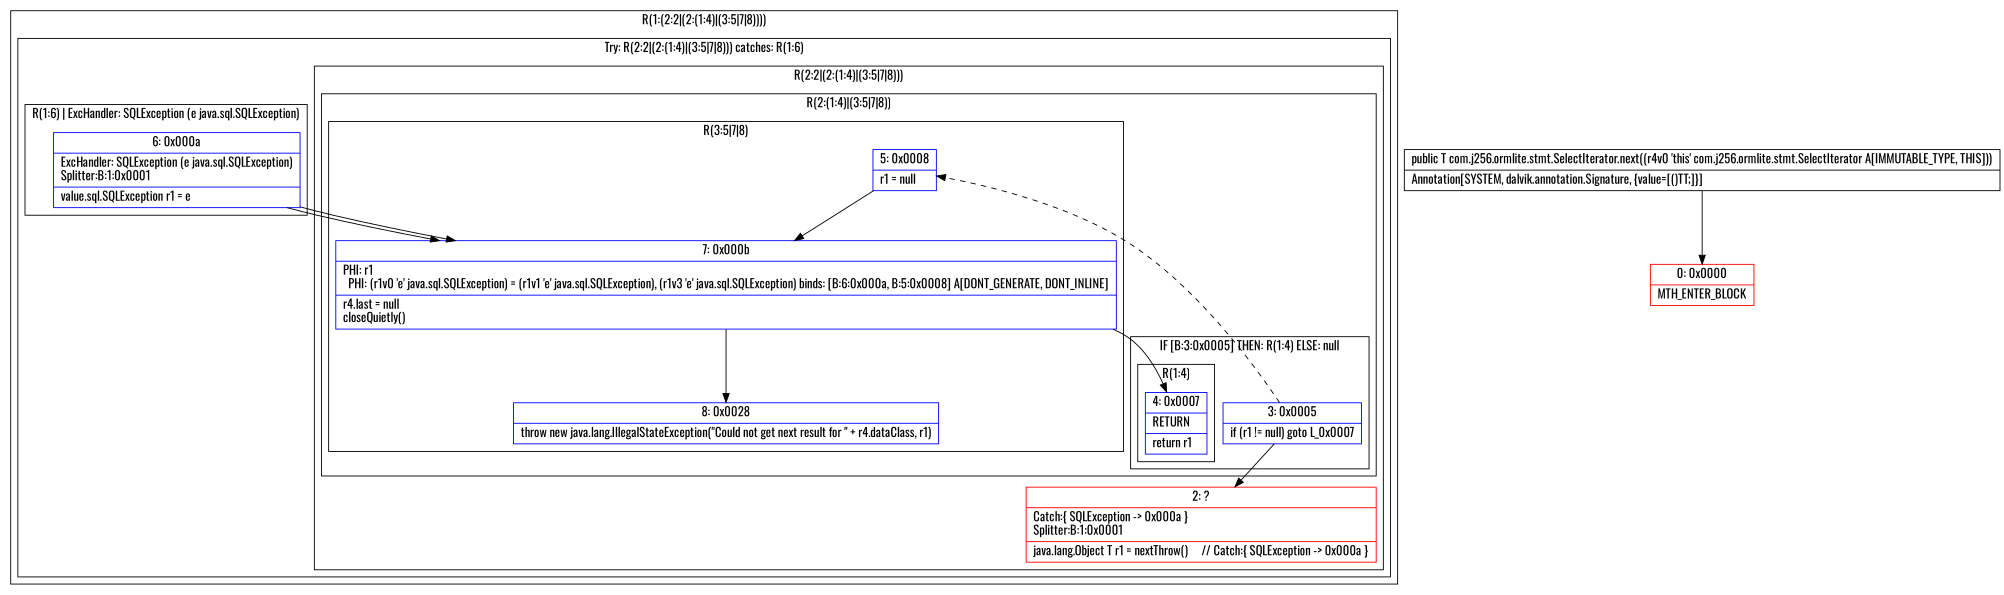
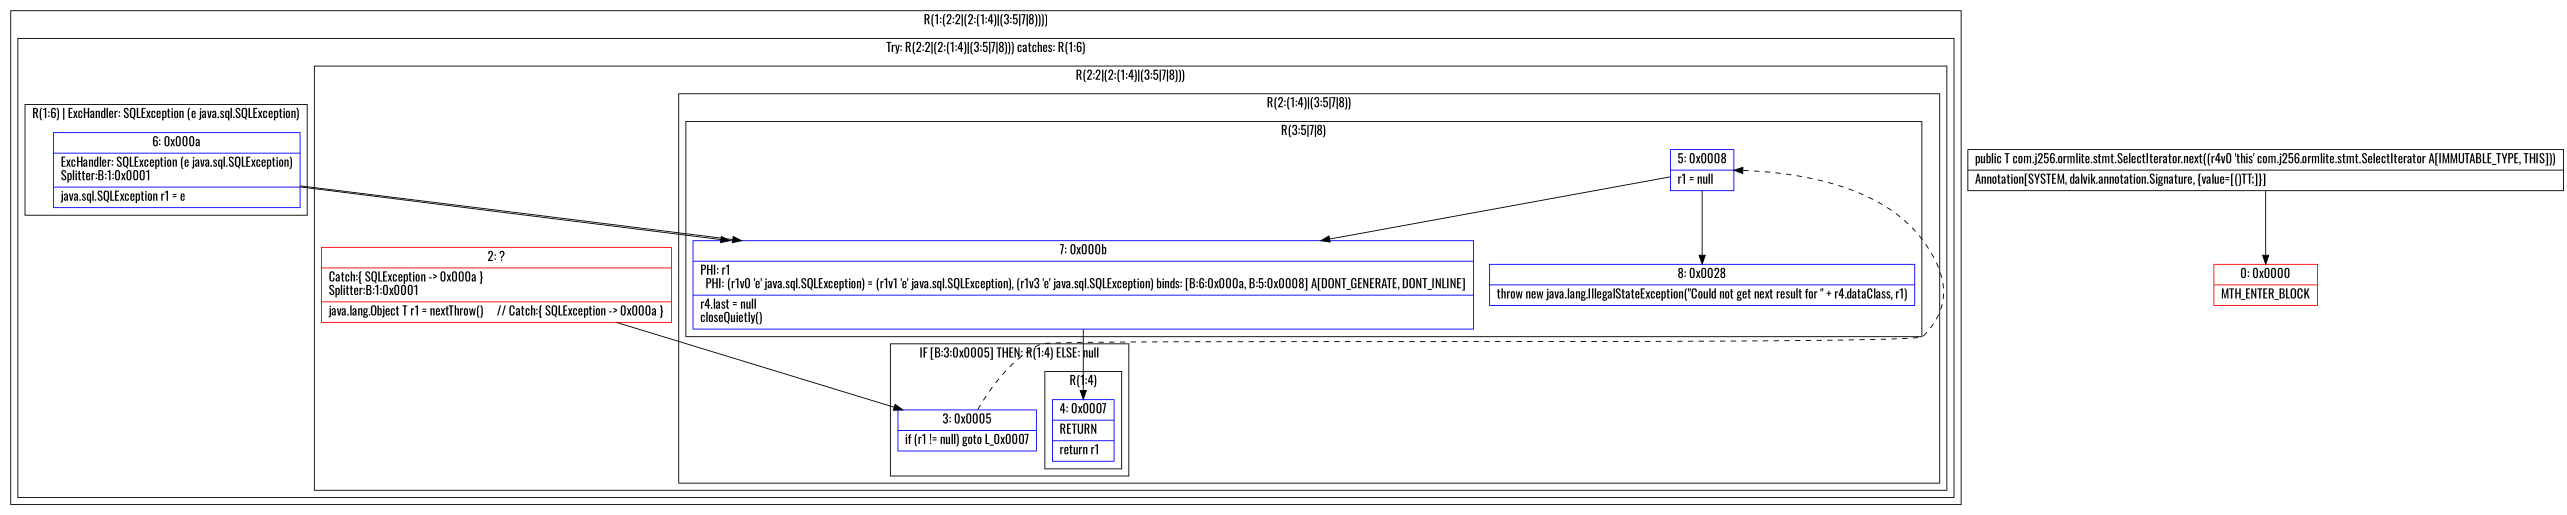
(126, 197) -> (123, 197)
(726, 361) -> (1702, 223)
(1258, 462) -> (755, 365)
